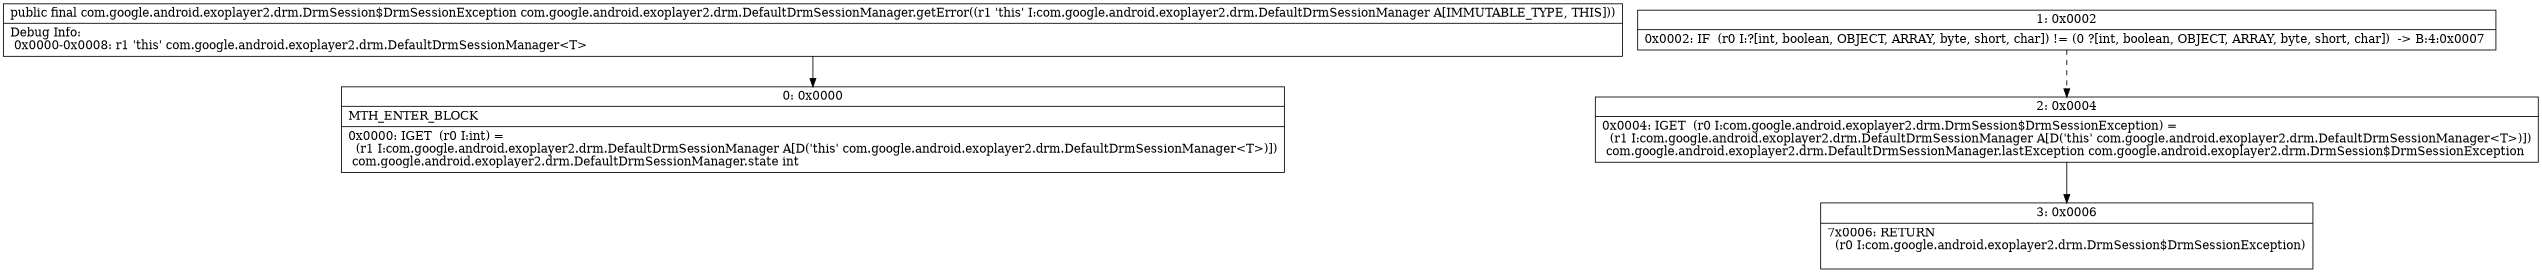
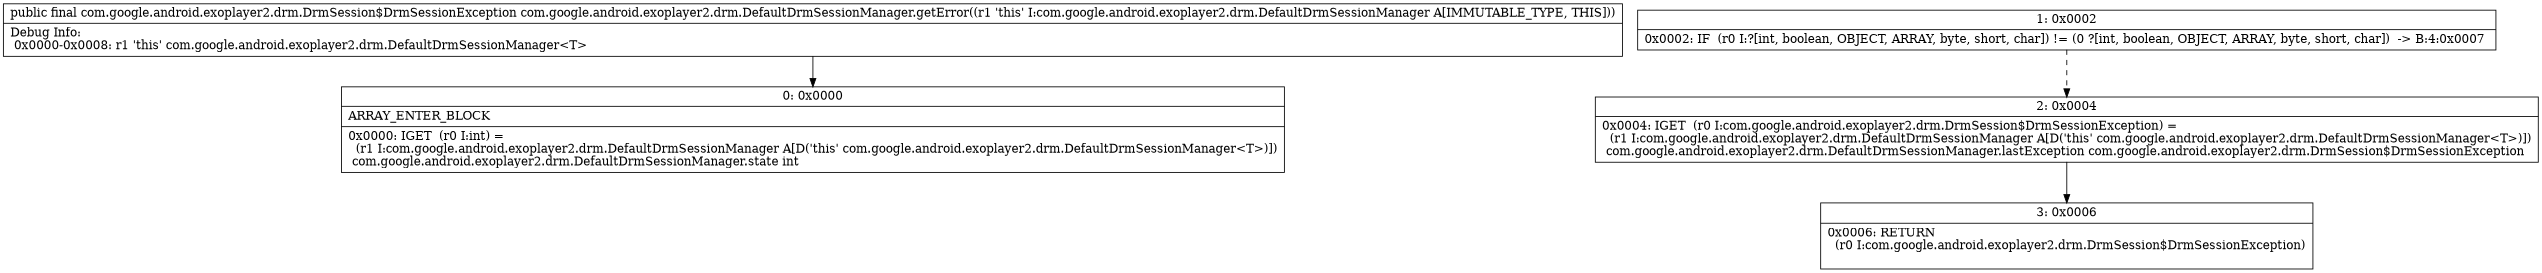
(413, 116) -> (419, 116)
(1885, 233) -> (1885, 233)
